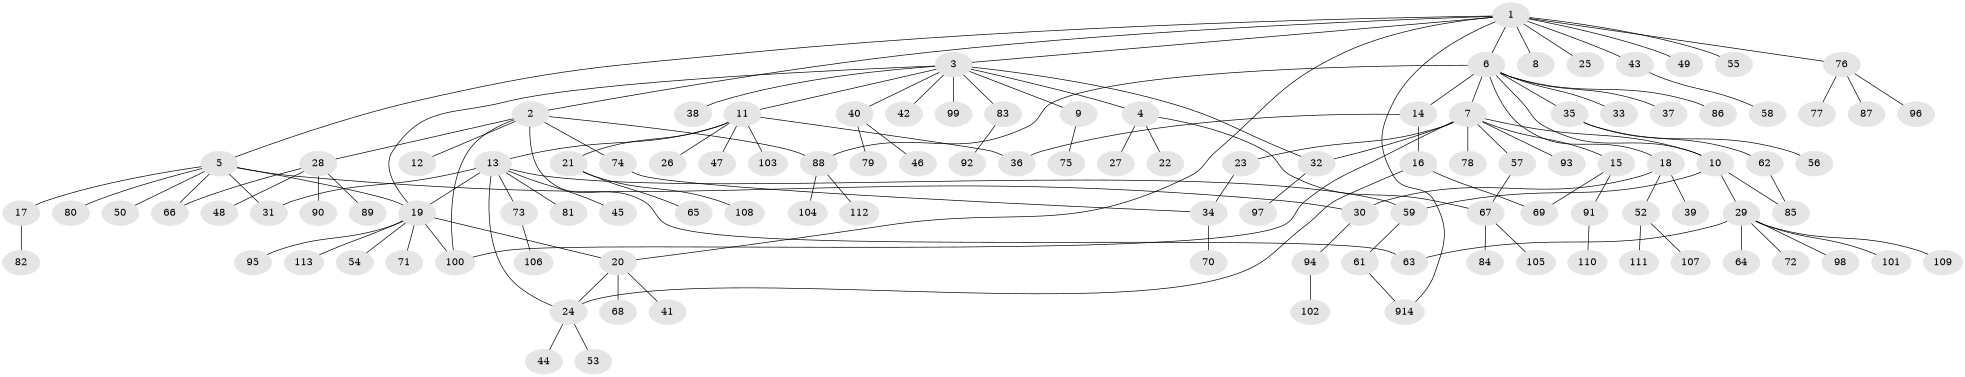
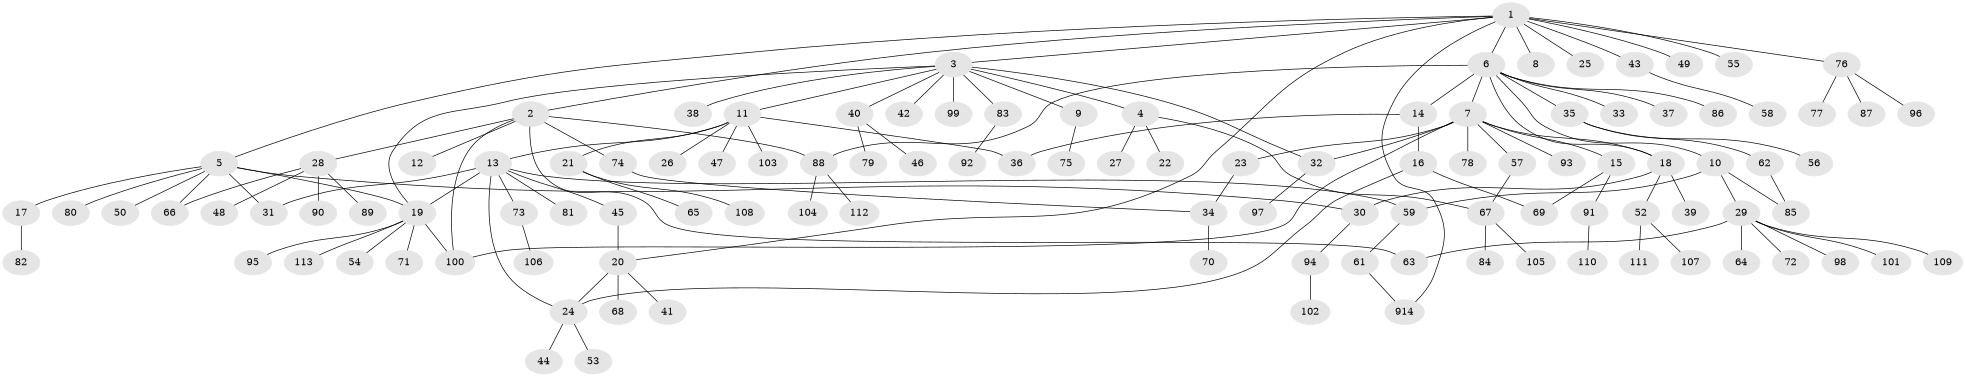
(1594, 135) -> (1567, 138)
(518, 238) -> (618, 238)
